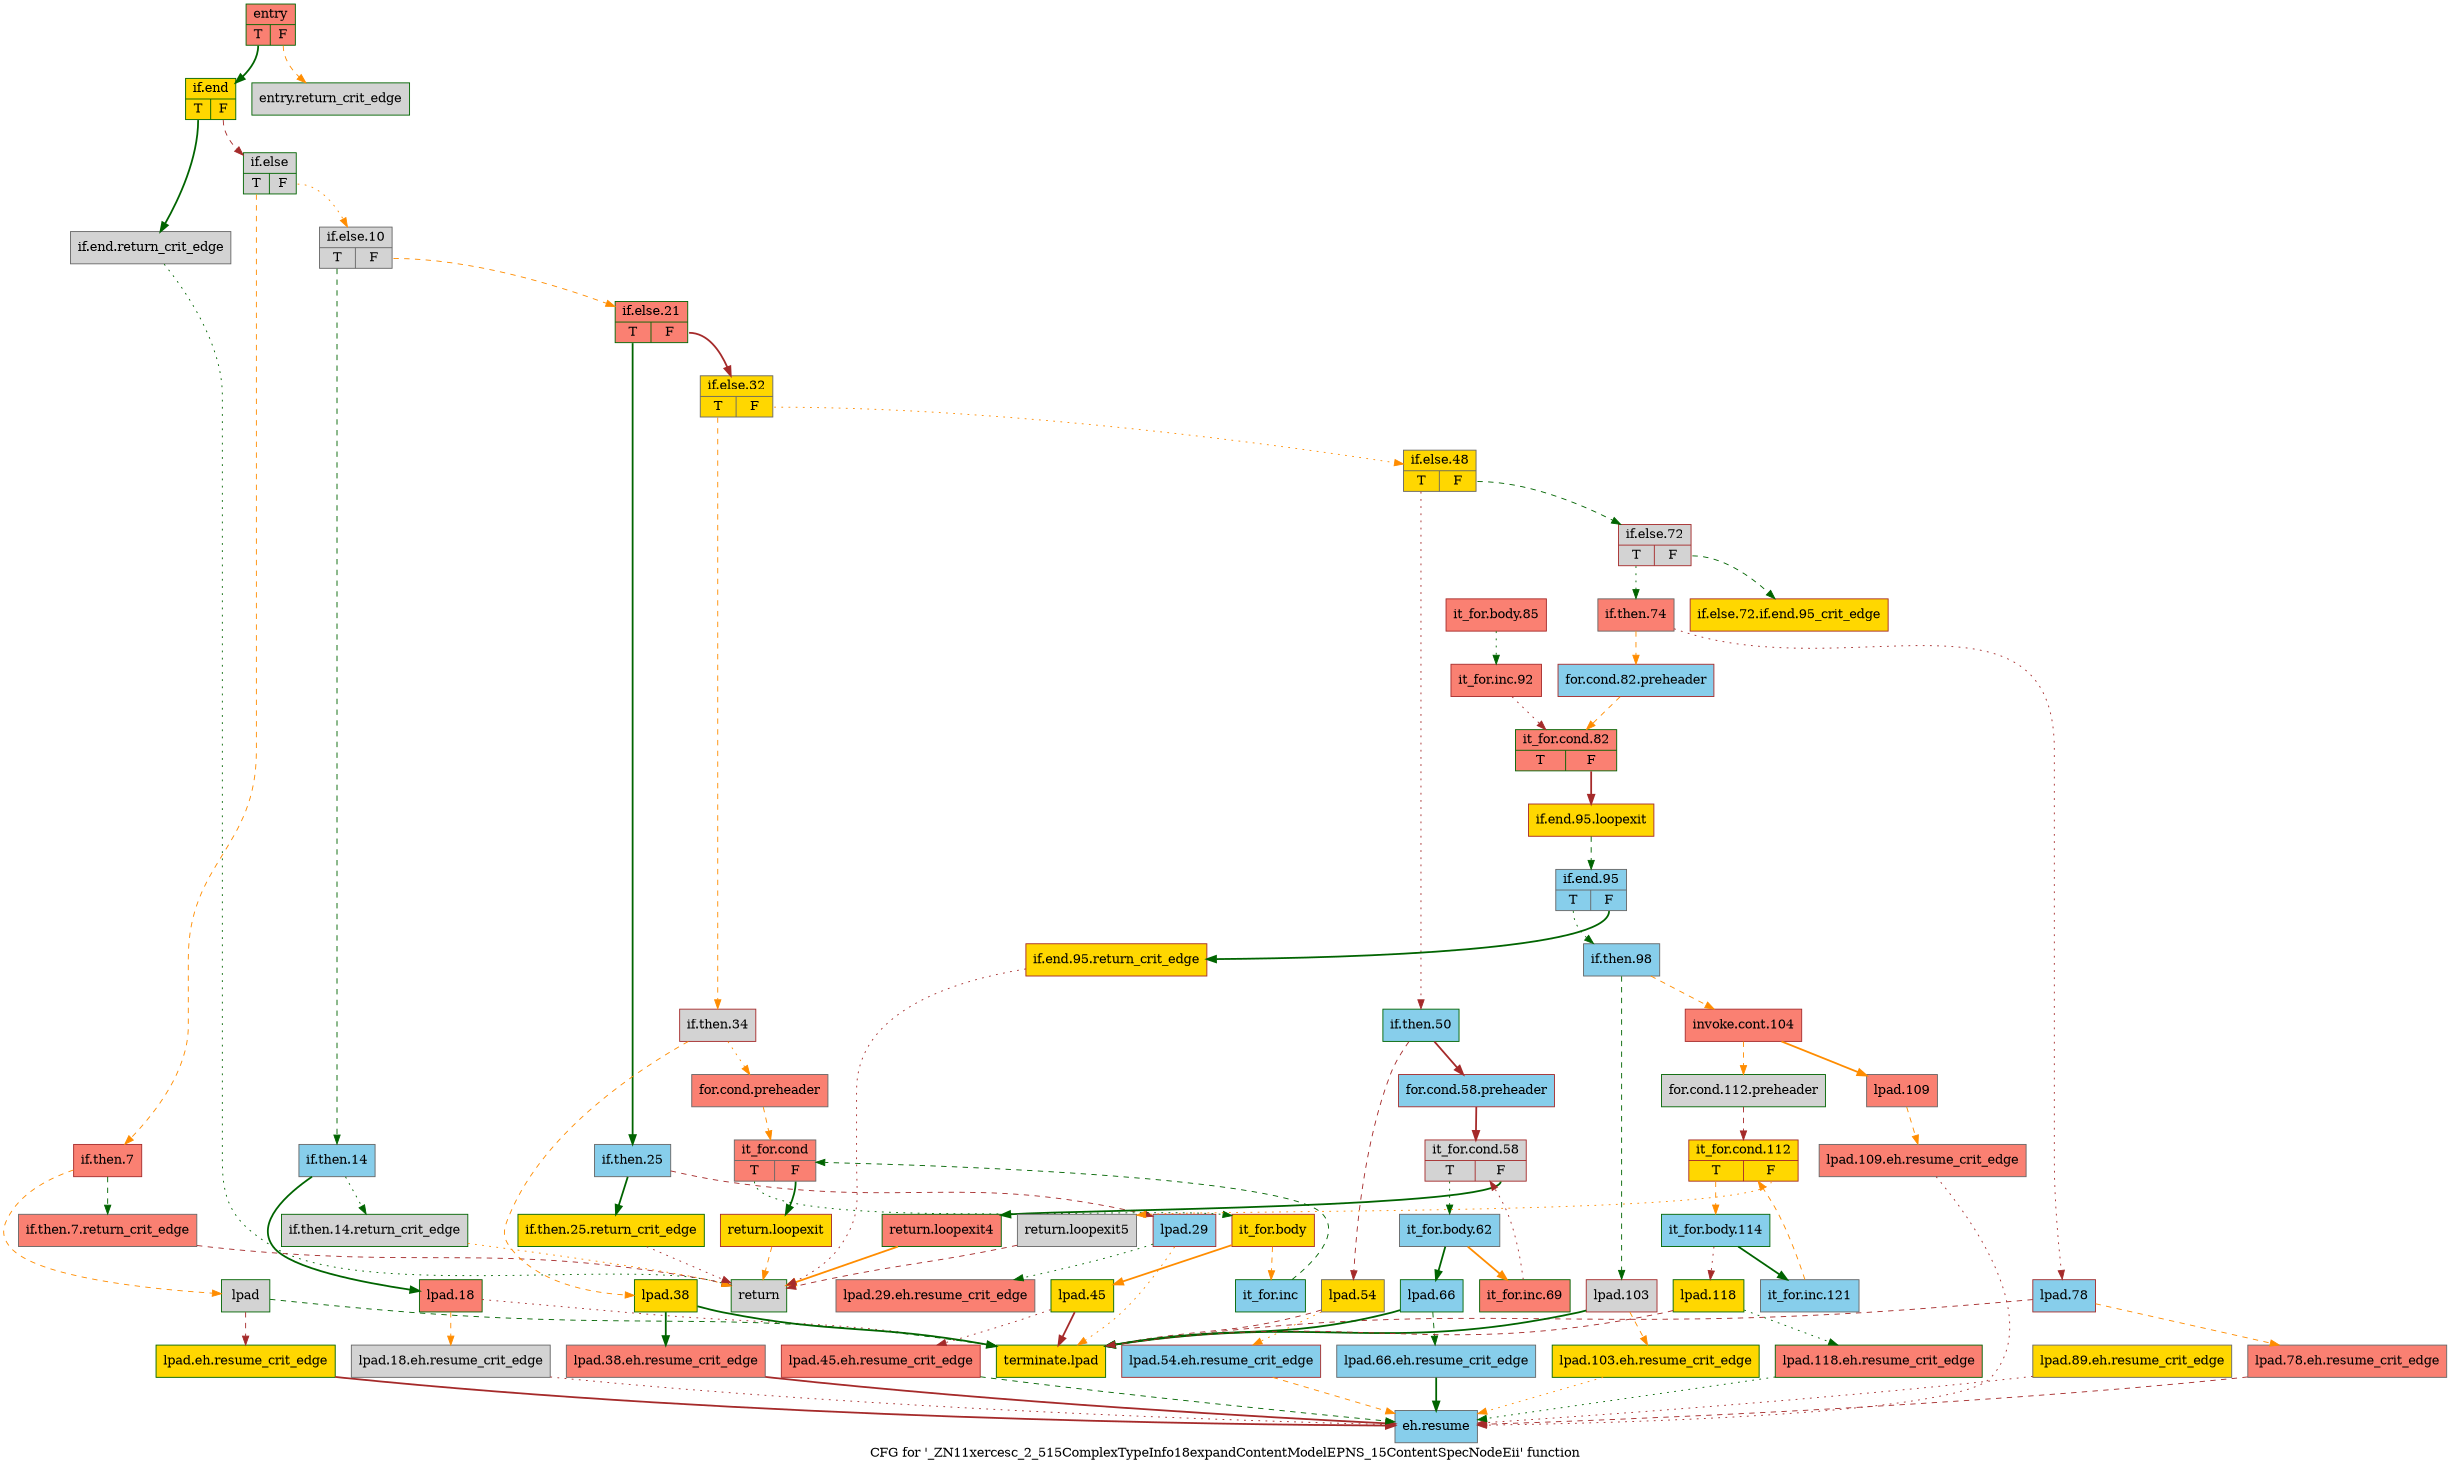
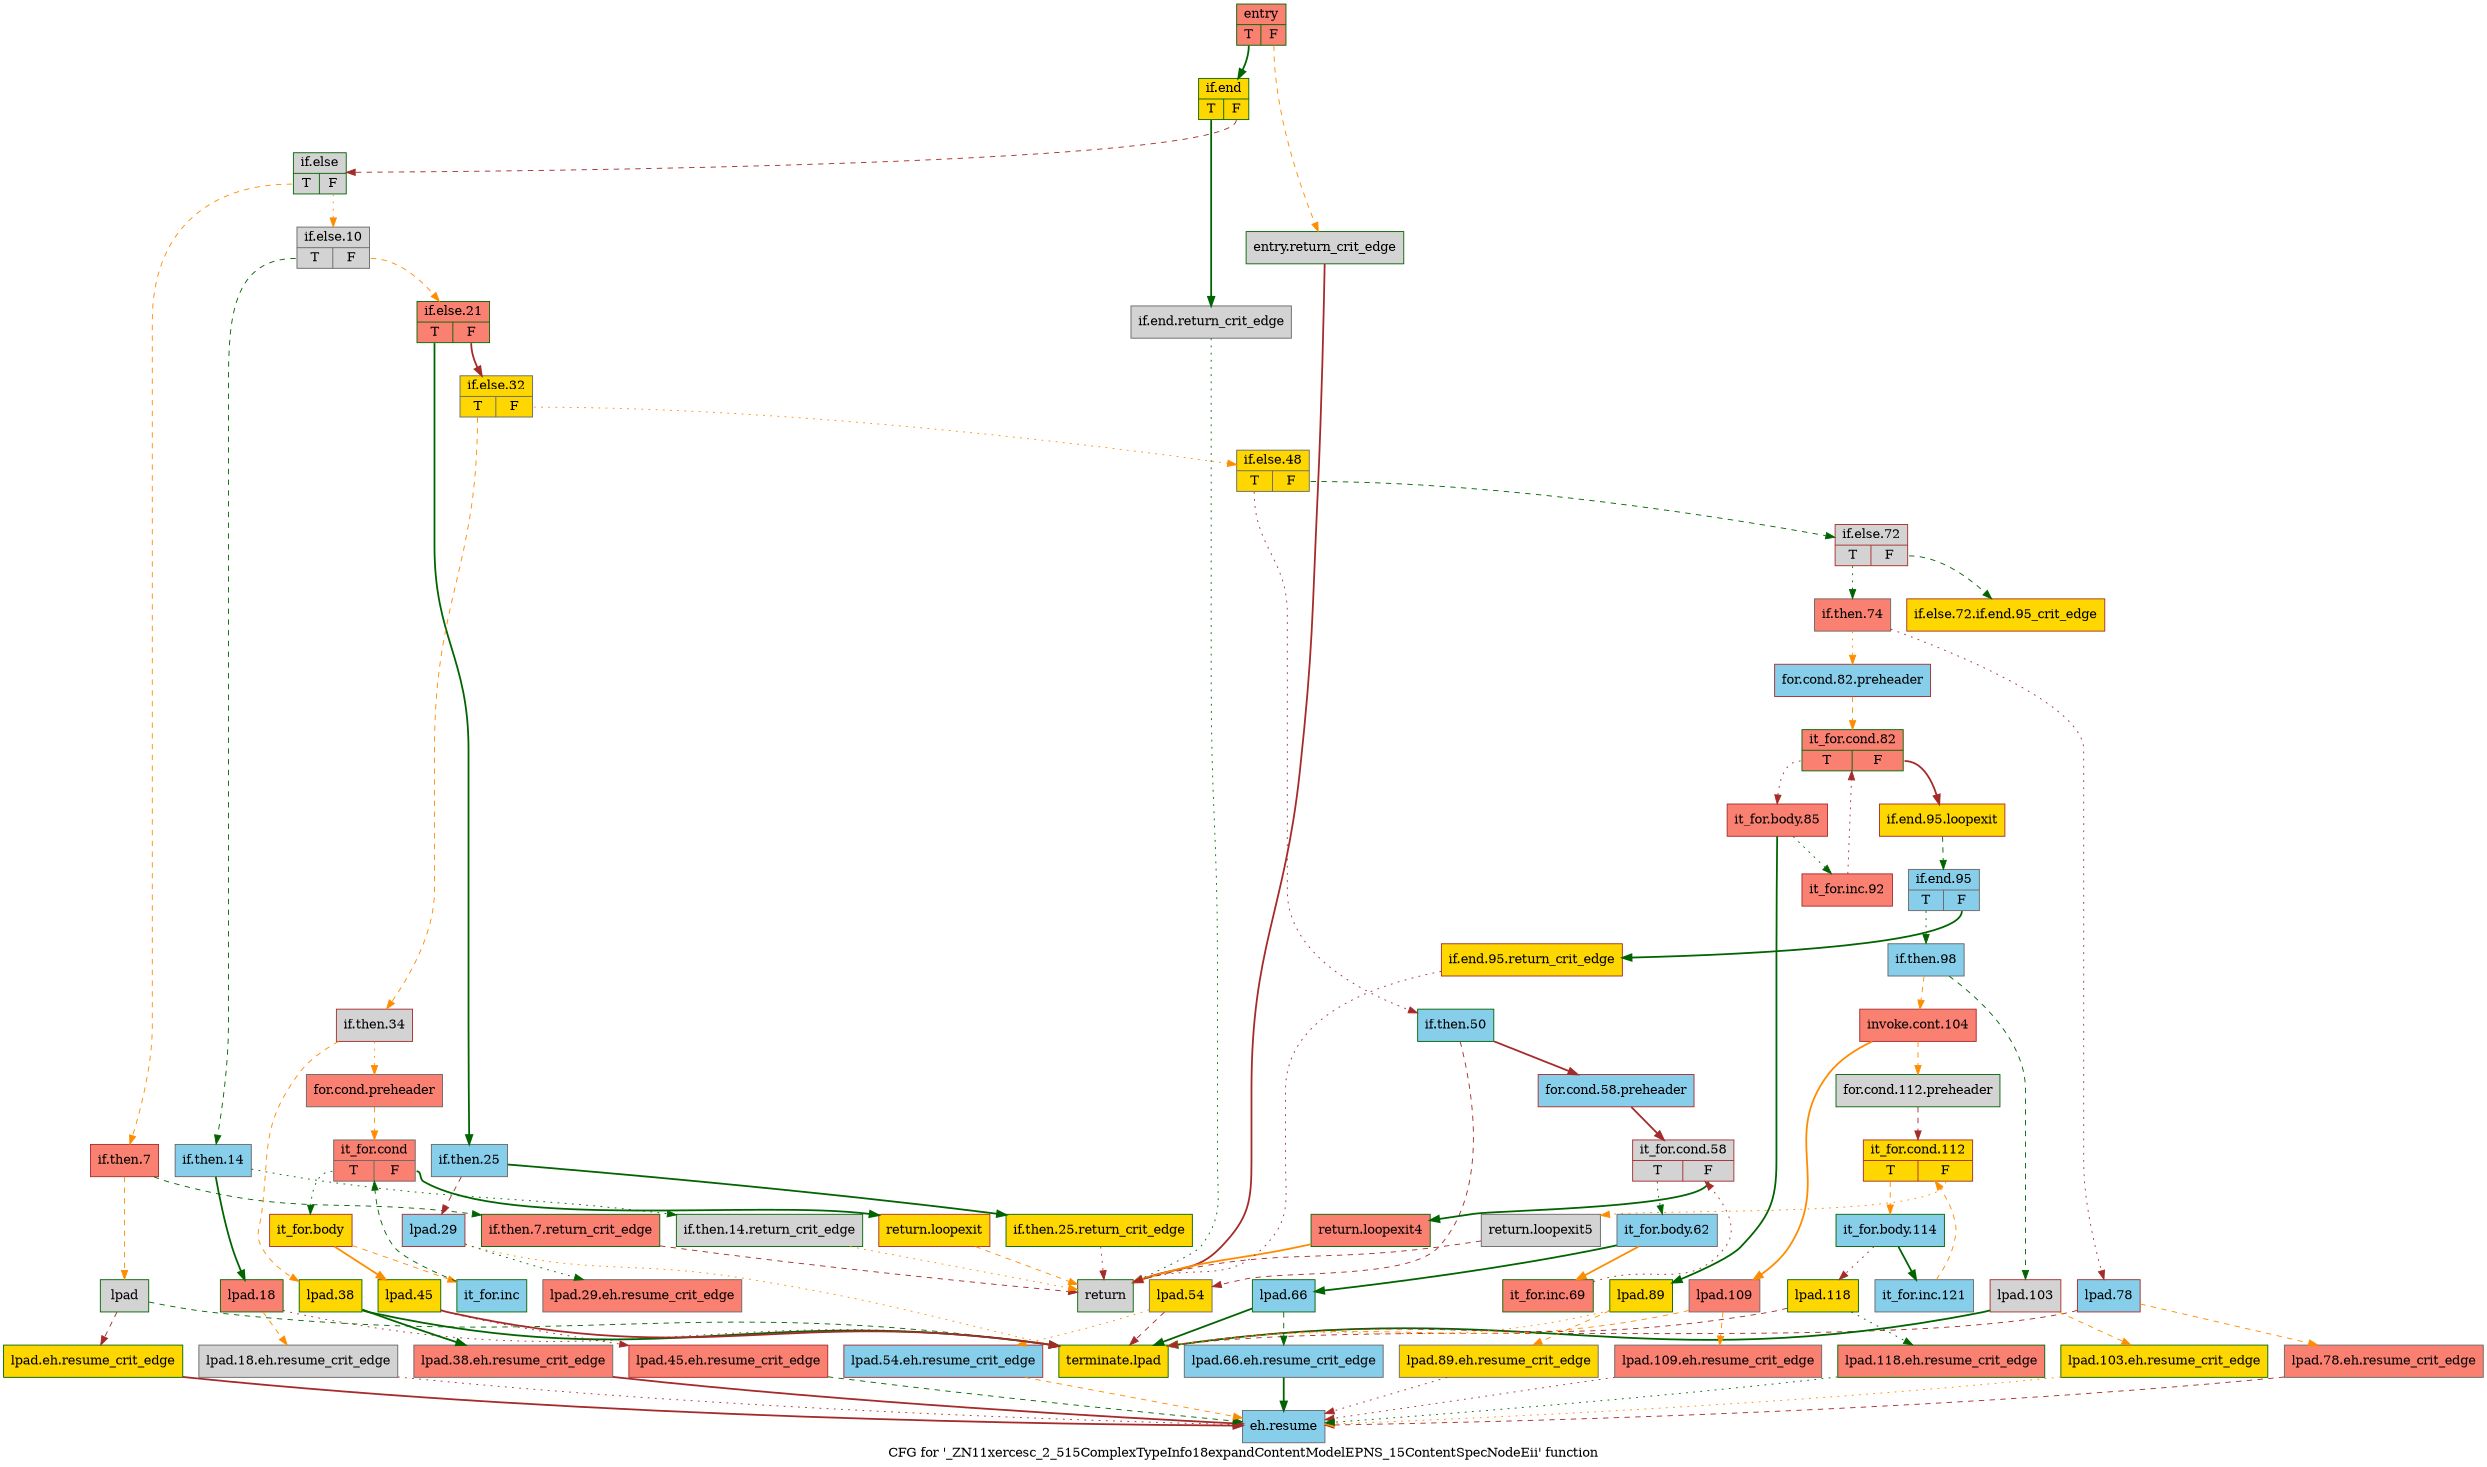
(1636, 643) -> (1853, 643)
none -> (1783, 773)
none -> (1295, 805)
(108, 1230) -> (571, 1230)
none -> (1641, 1296)
none -> (1434, 1333)
